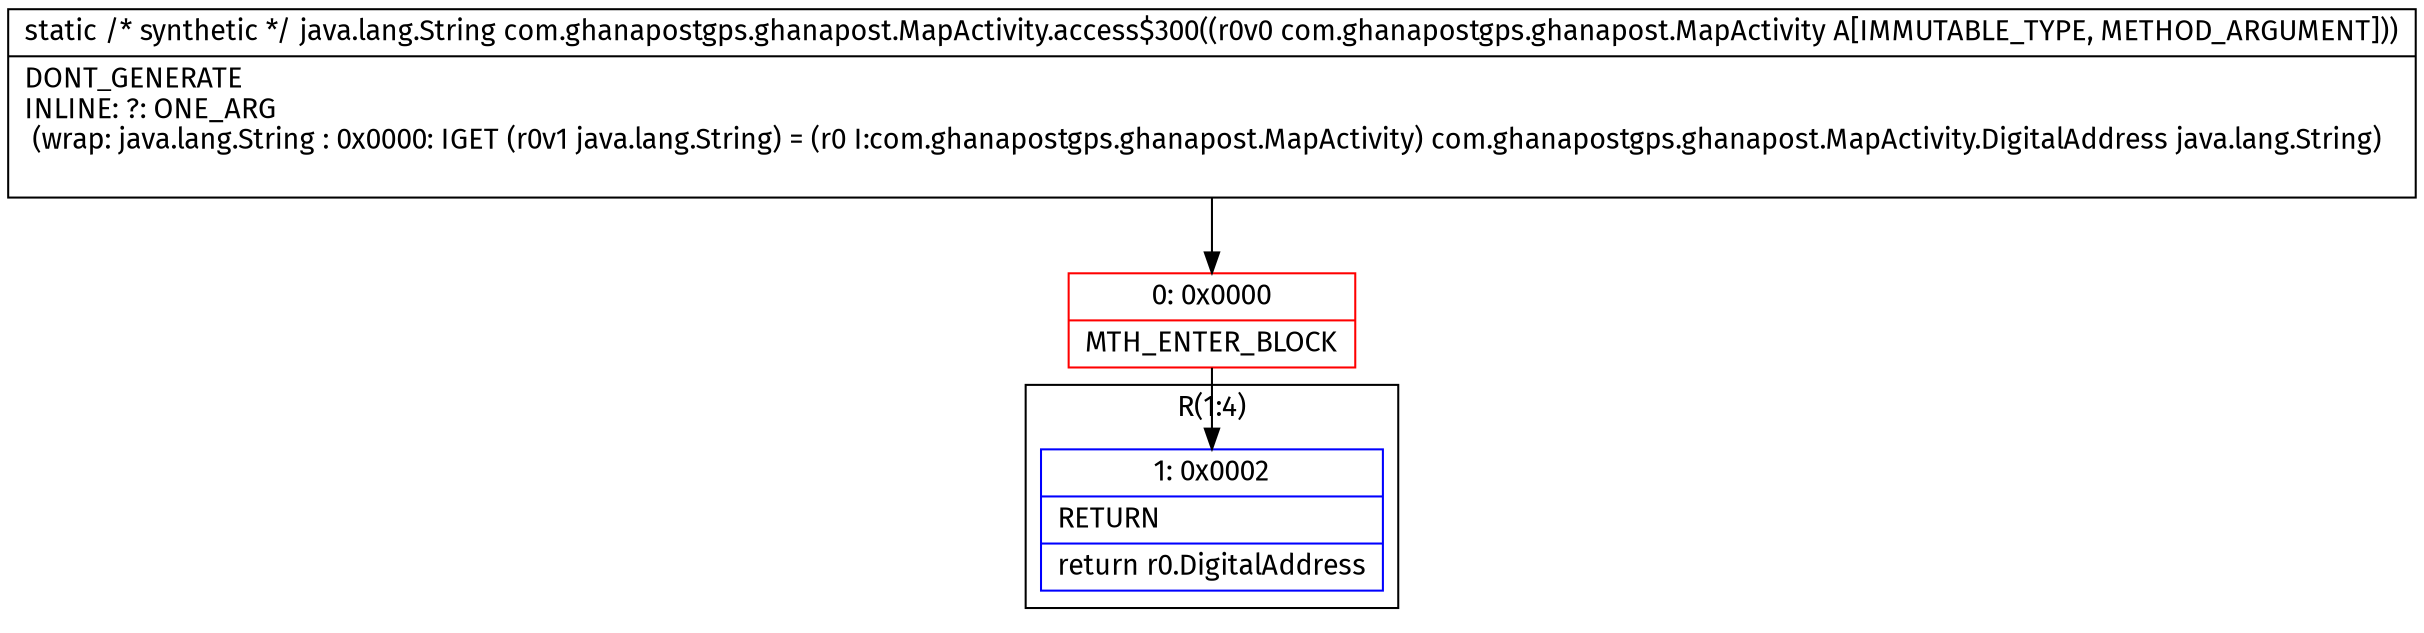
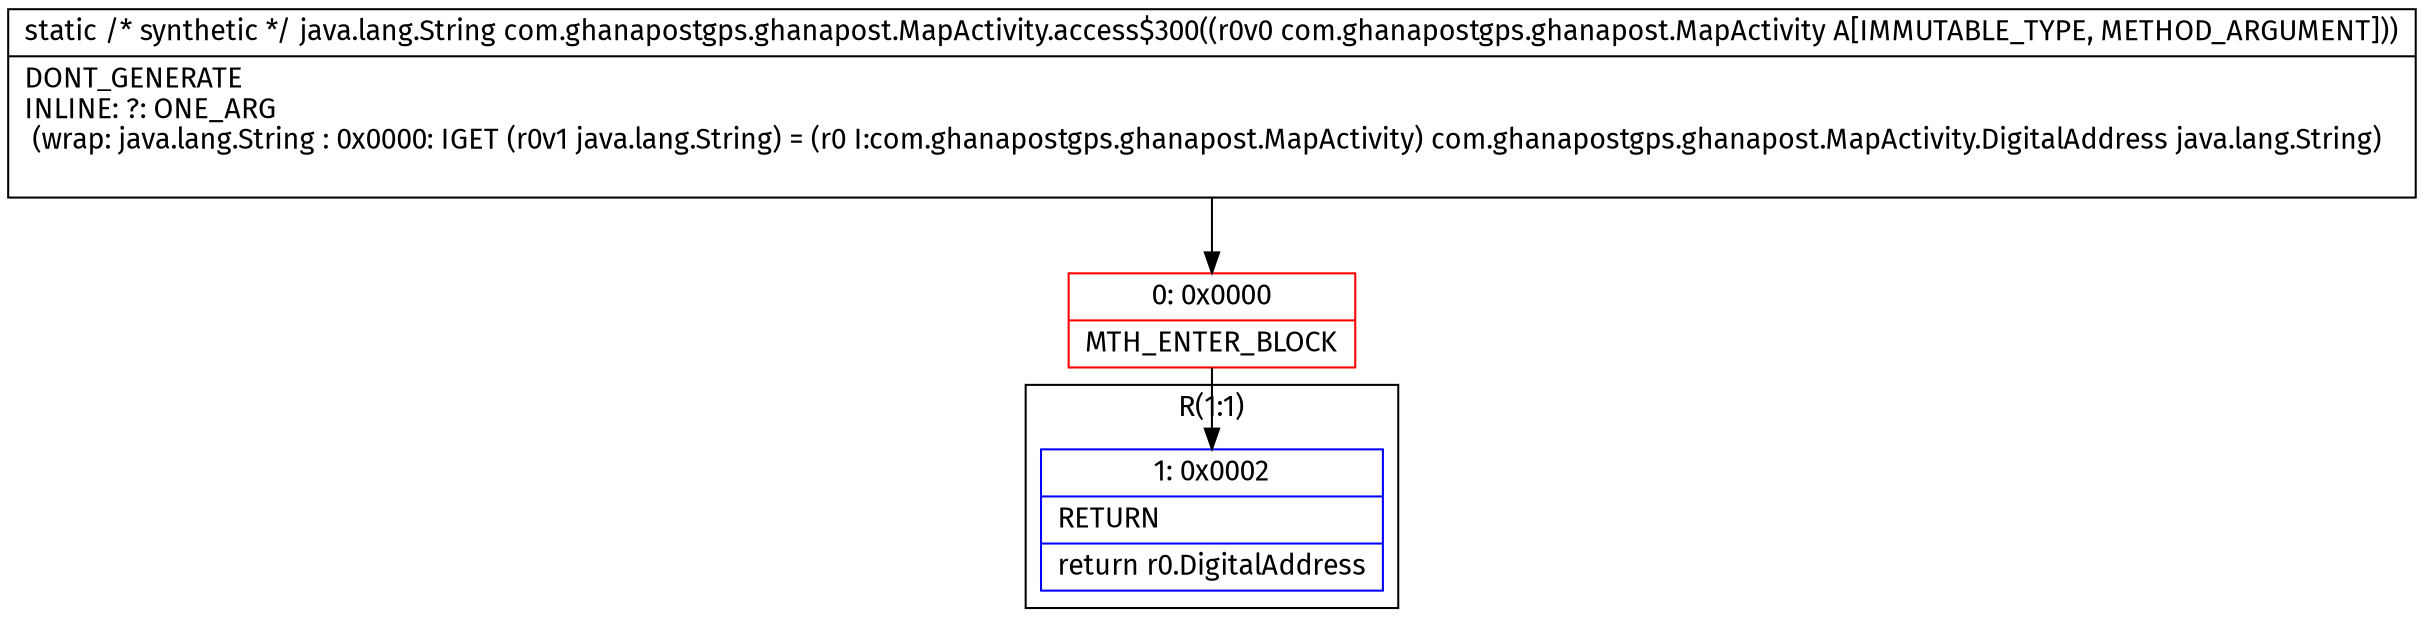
(1212, 408) -> (1212, 408)
